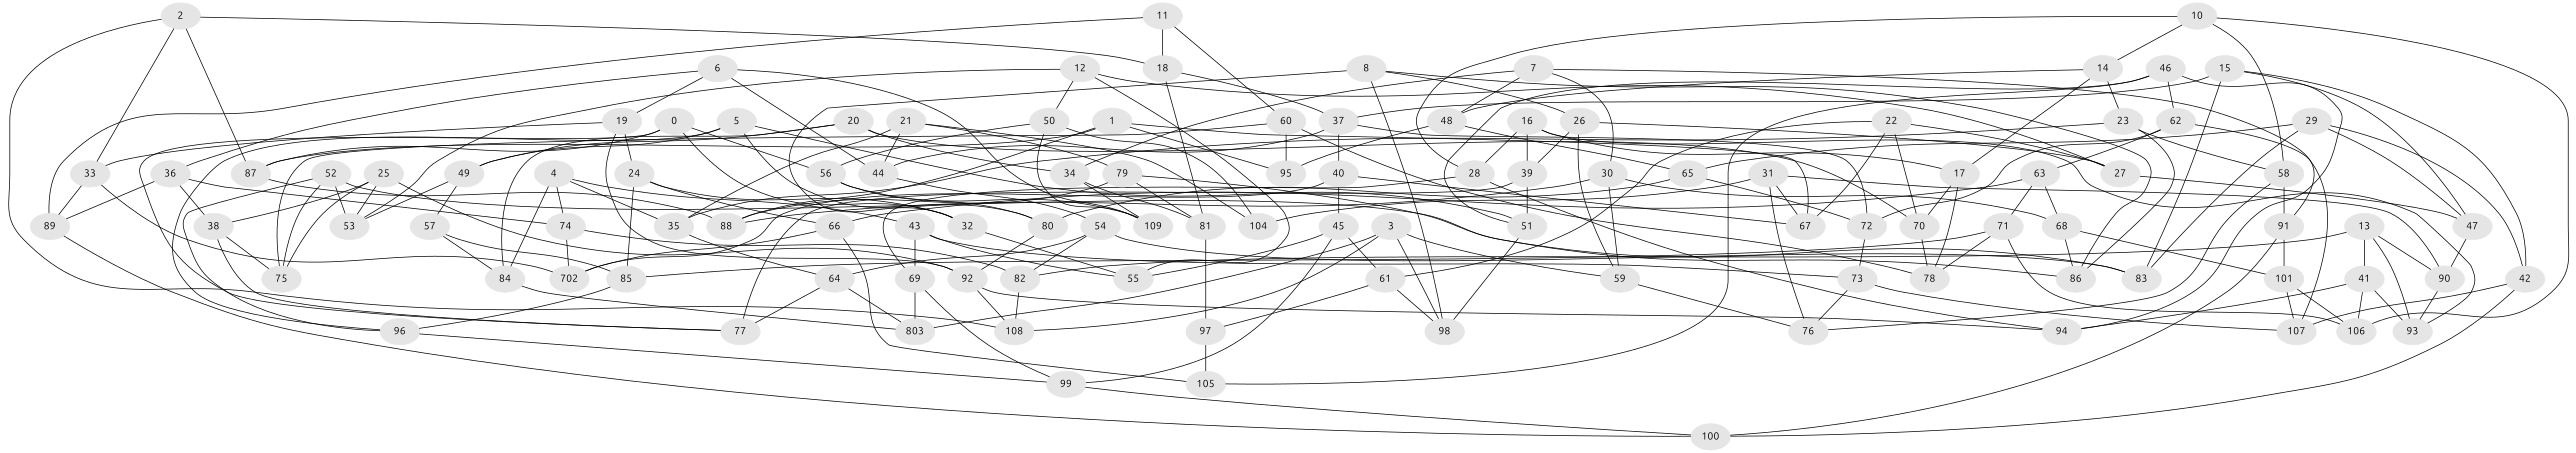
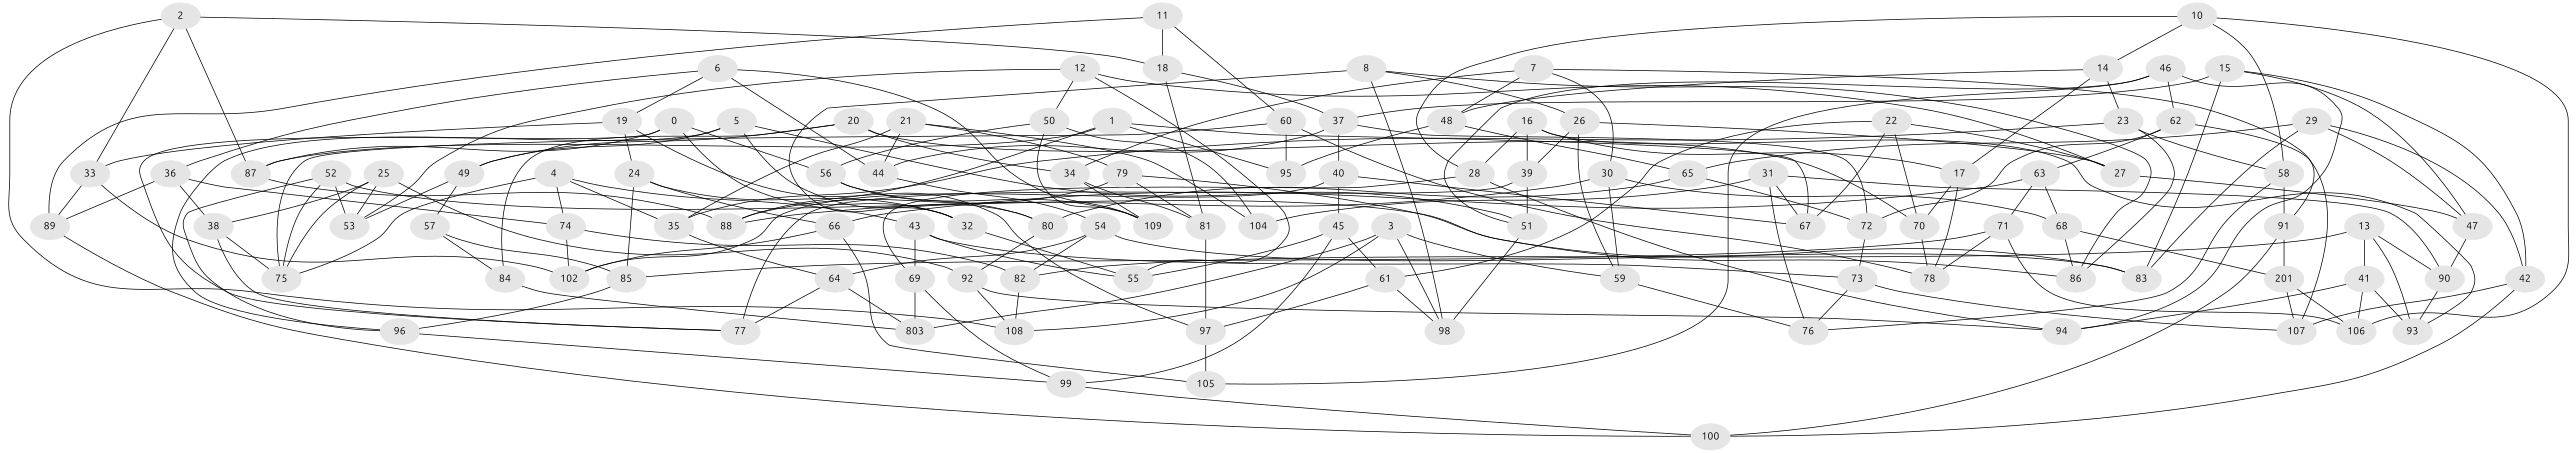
(530, 226) -> (404, 213)
(781, 258) -> (995, 214)
(569, 279) -> (569, 279)
(2284, 279) -> (2284, 279)
